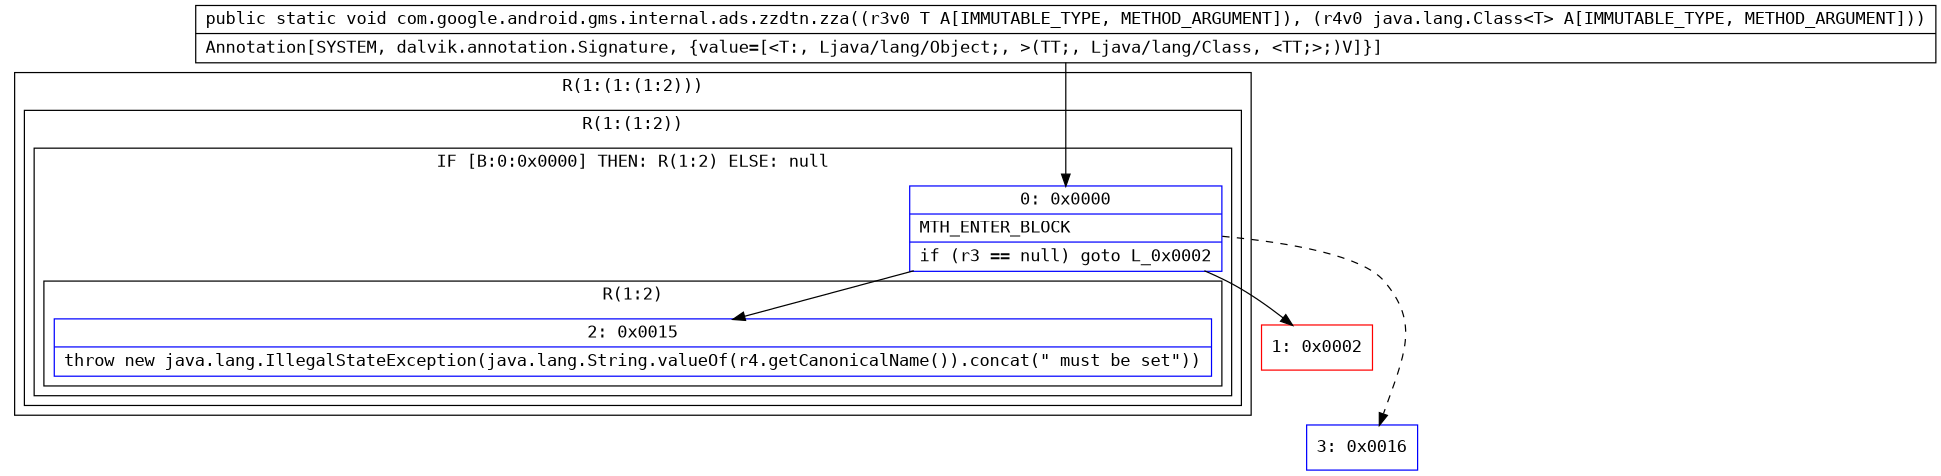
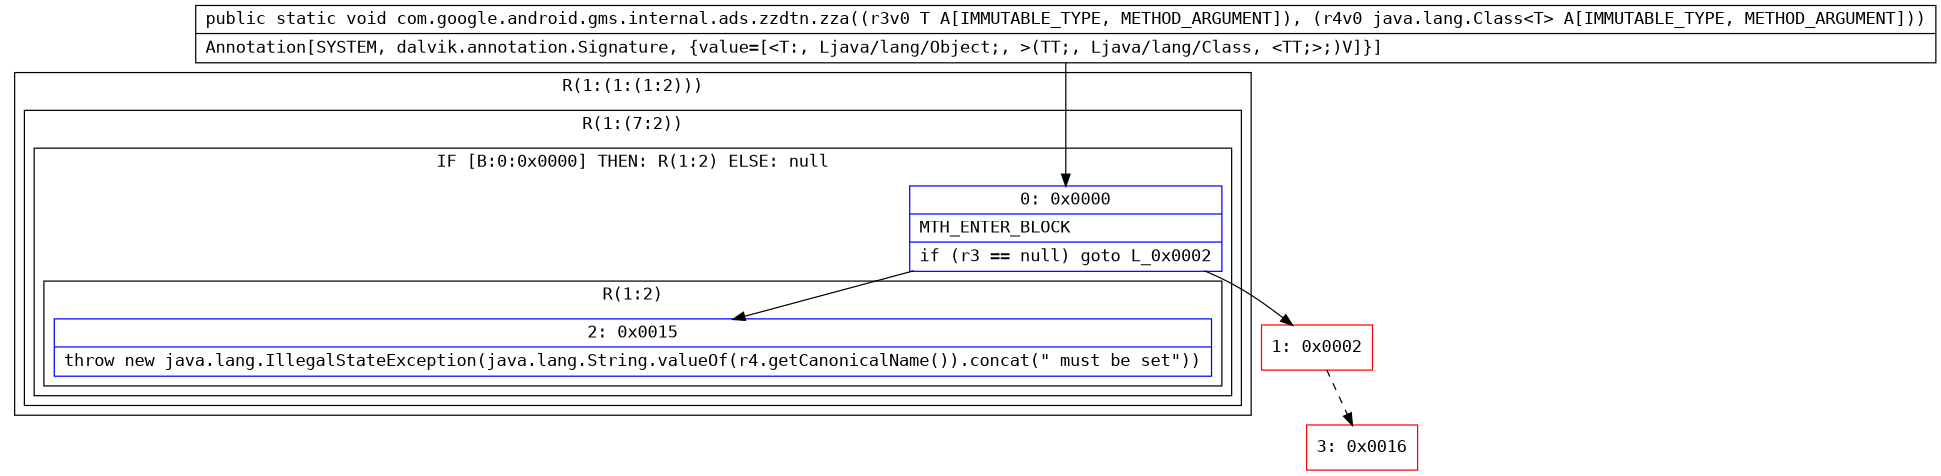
(633, 124) -> (633, 124)
(1373, 272) -> (1337, 392)
(1362, 448) -> (1362, 448)
